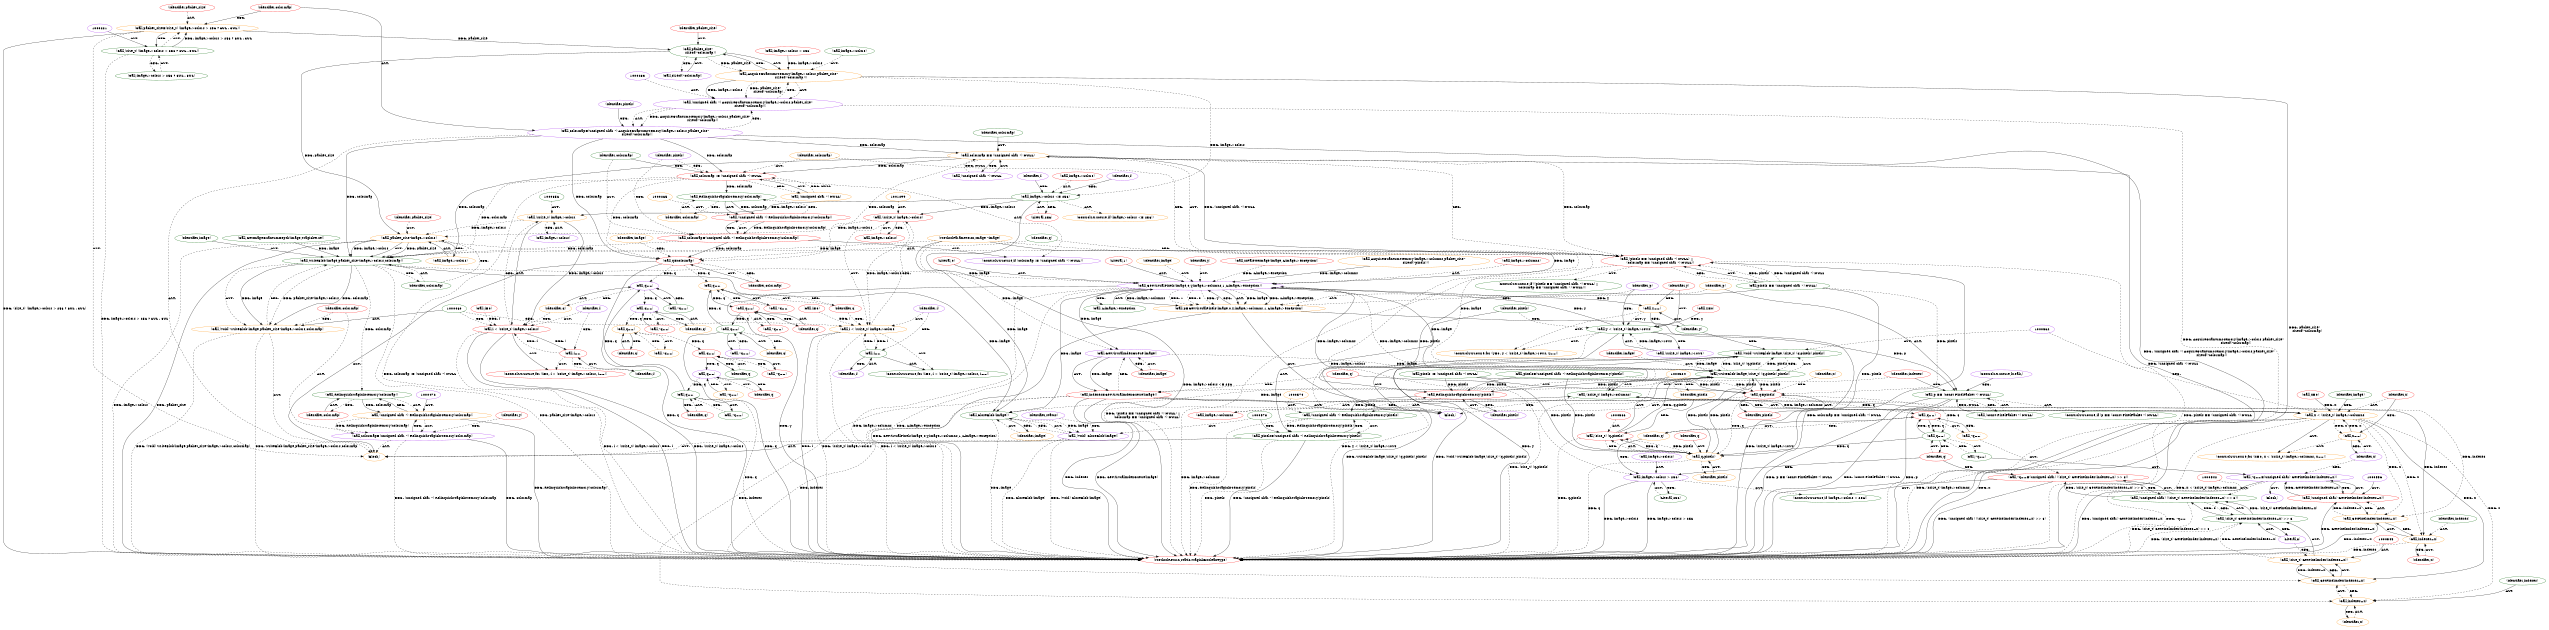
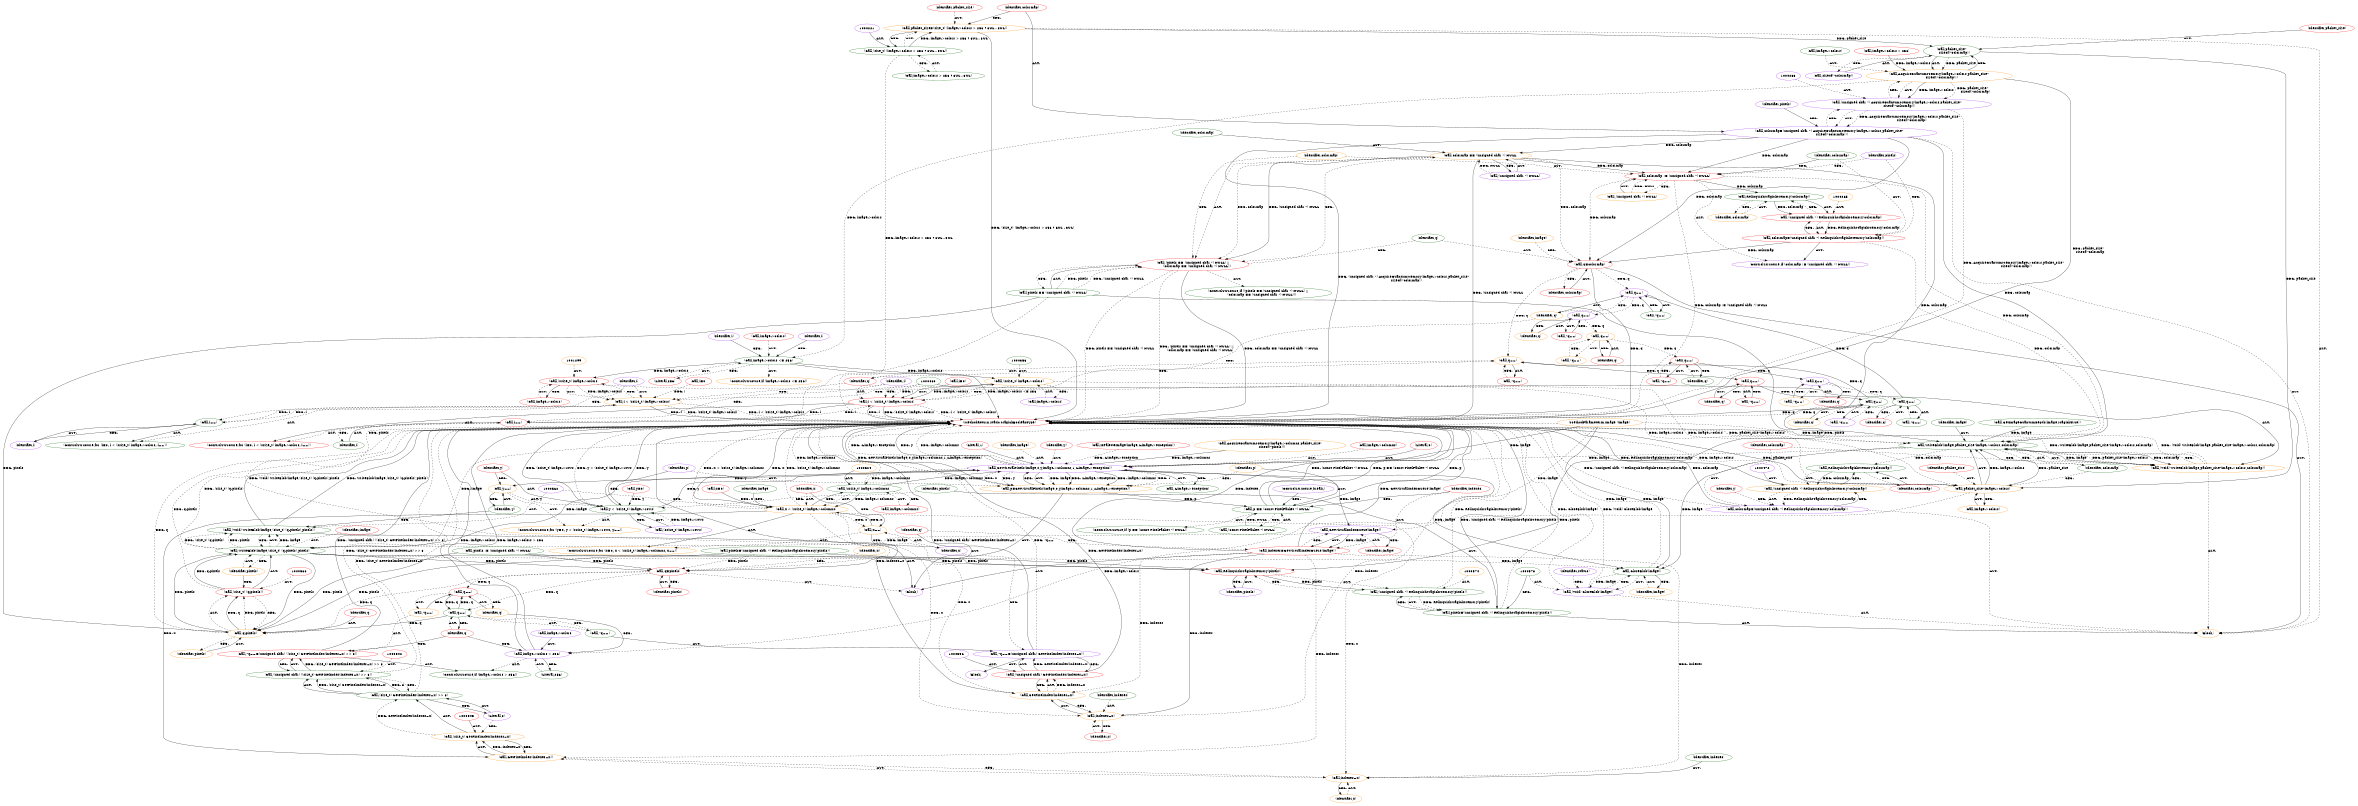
(669, 552) -> (1479, 427)
